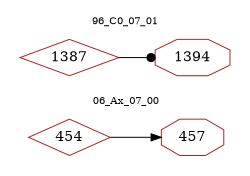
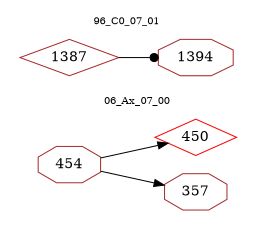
(69, 137) -> (69, 165)
(193, 137) -> (196, 192)
none -> (196, 137)
